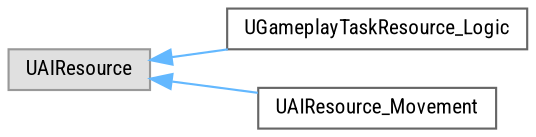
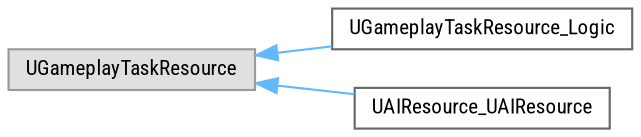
(79, 70) -> (132, 70)
(377, 108) -> (482, 108)
